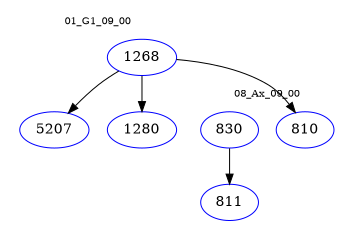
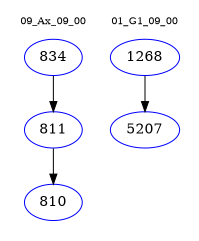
(238, 71) -> (53, 161)
(267, 94) -> (53, 22)
(142, 130) -> none
(230, 130) -> (53, 57)
